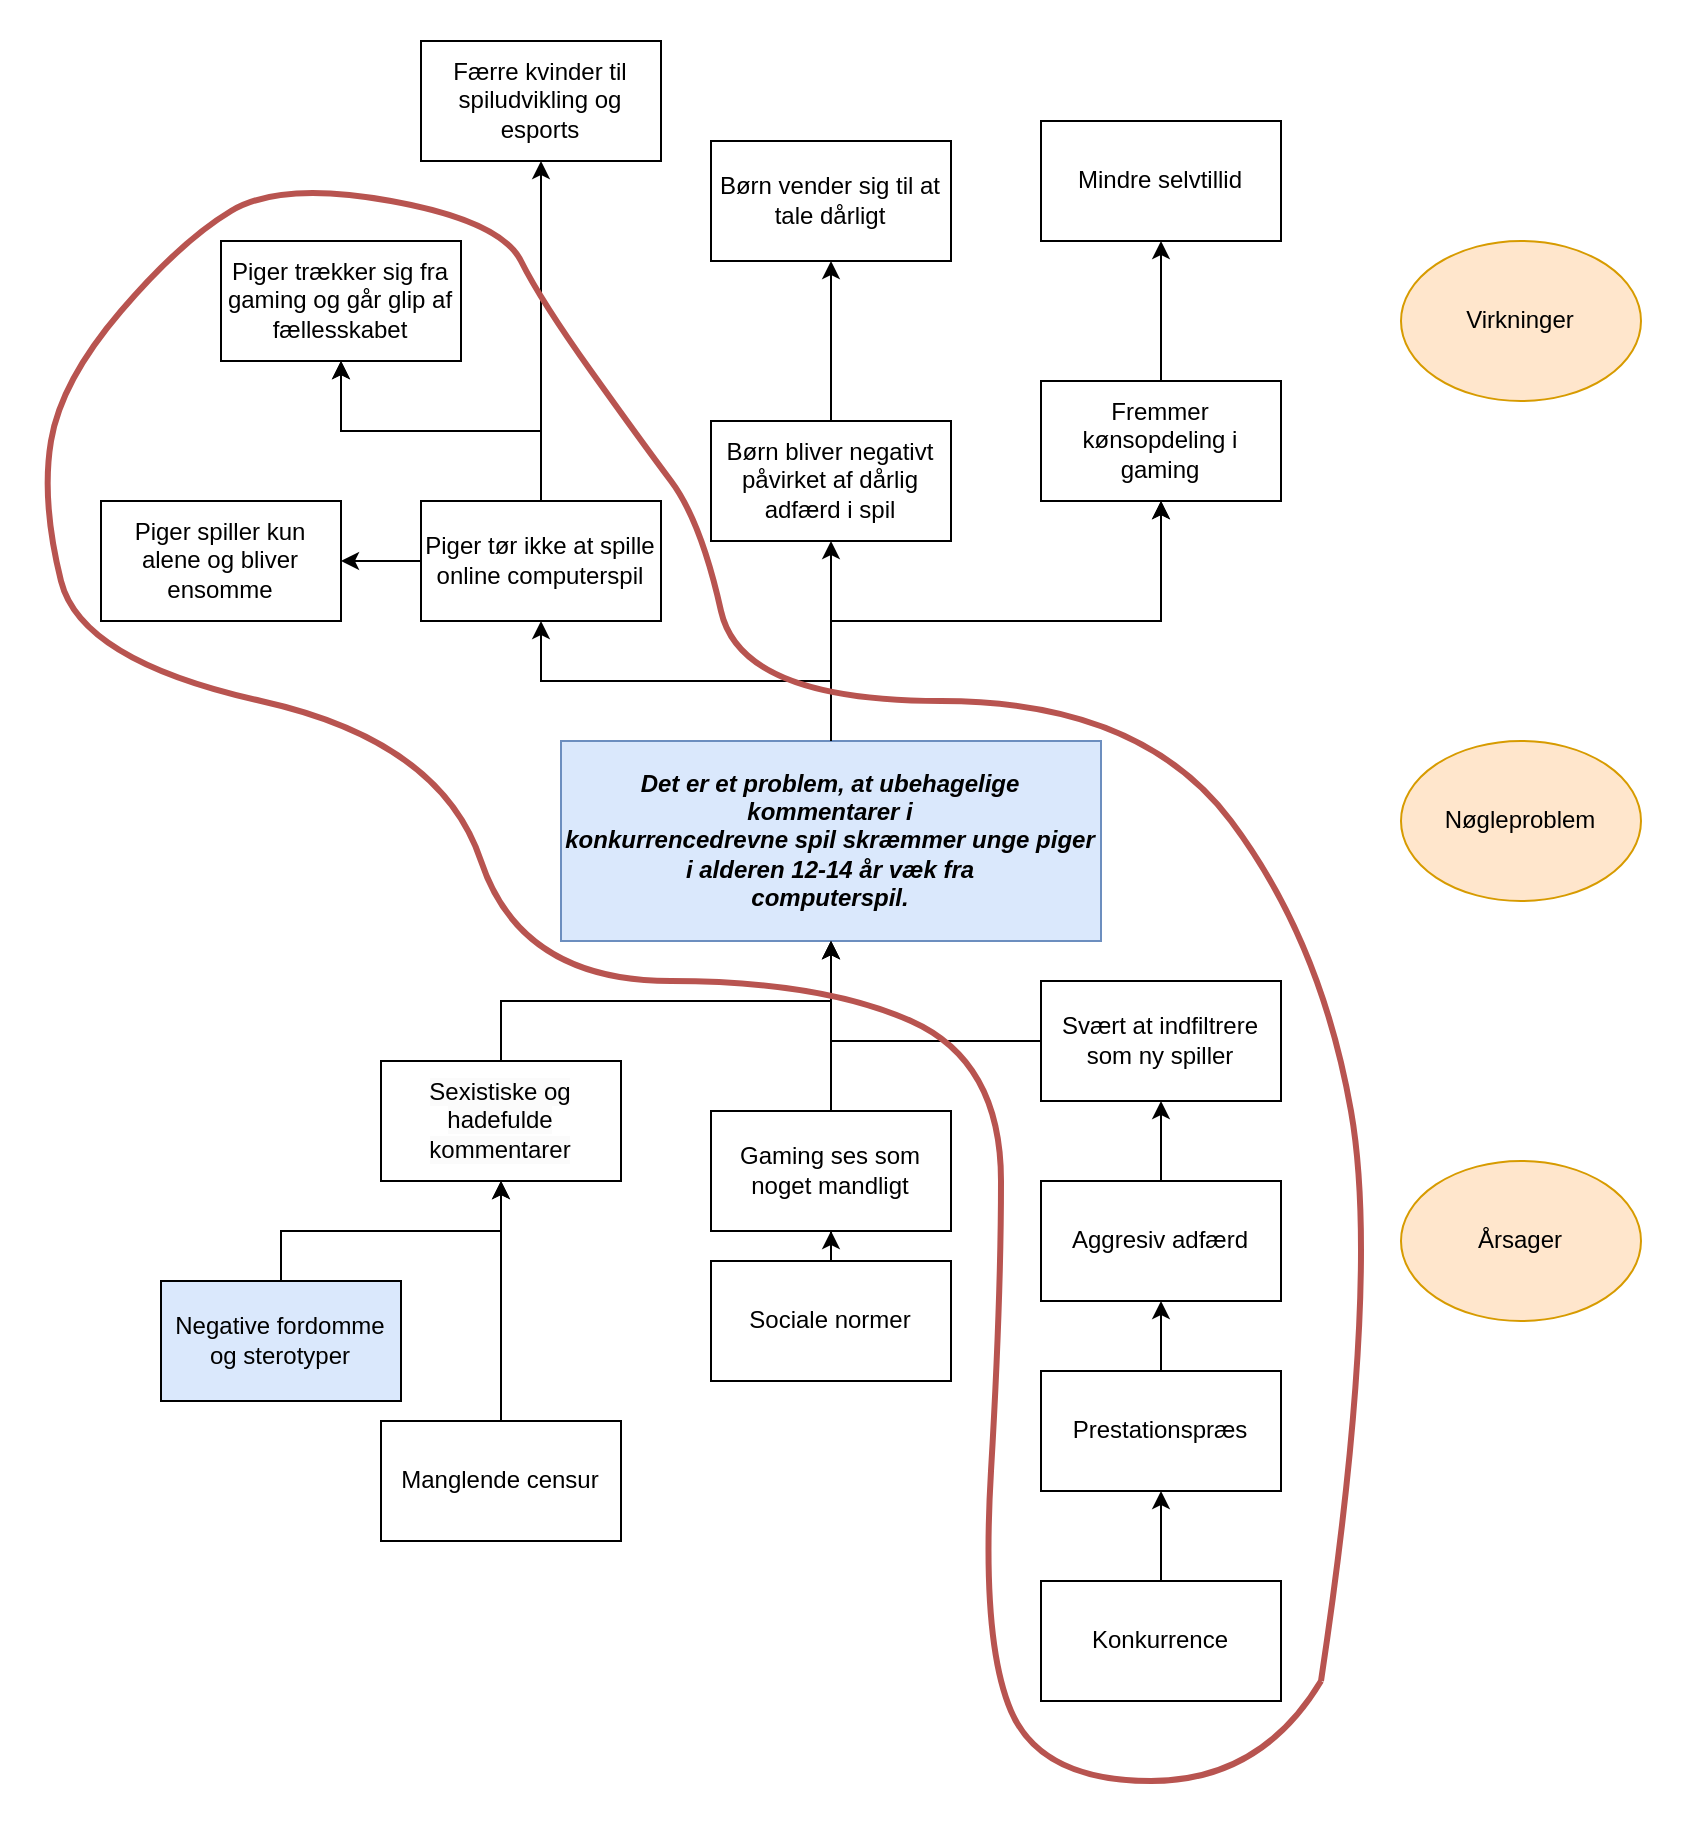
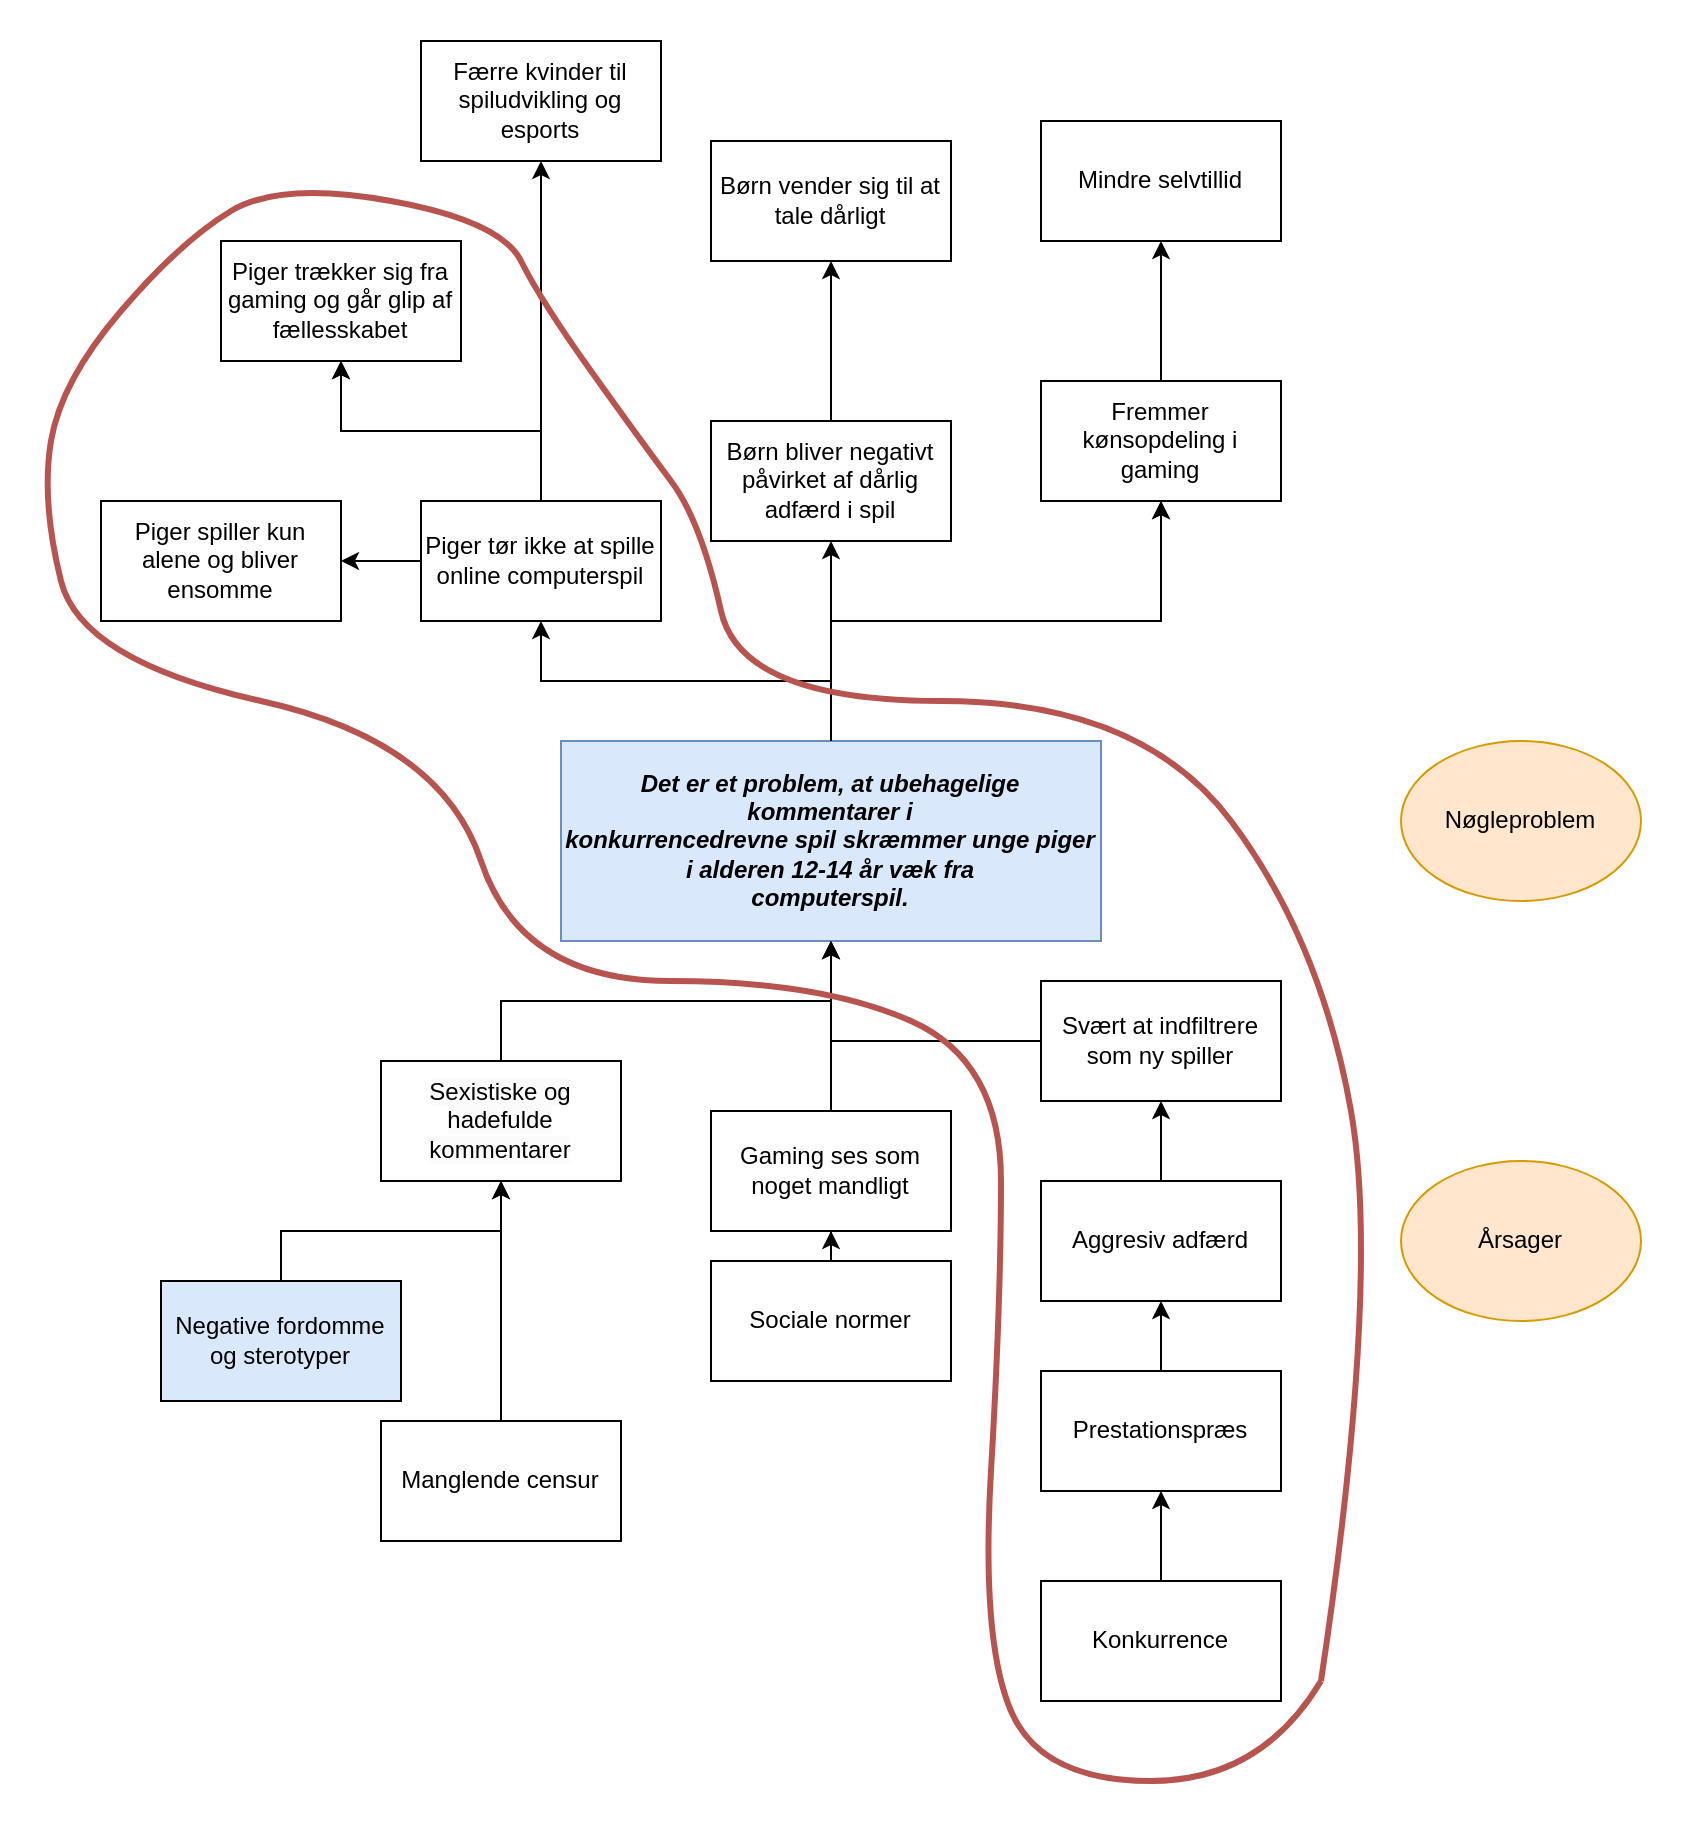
(1521, 321) -> none
